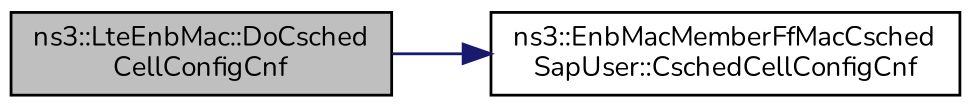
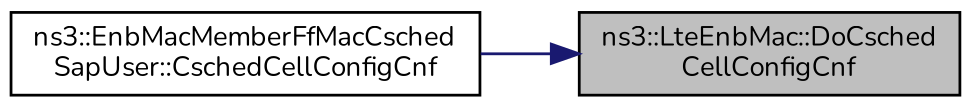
(428, 54) -> (516, 54)
